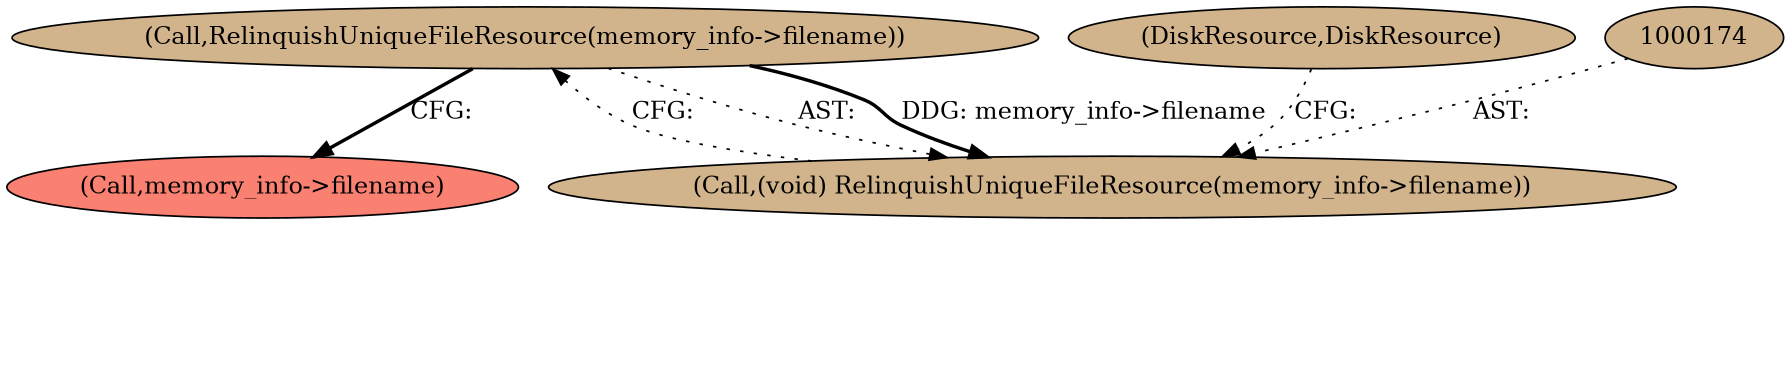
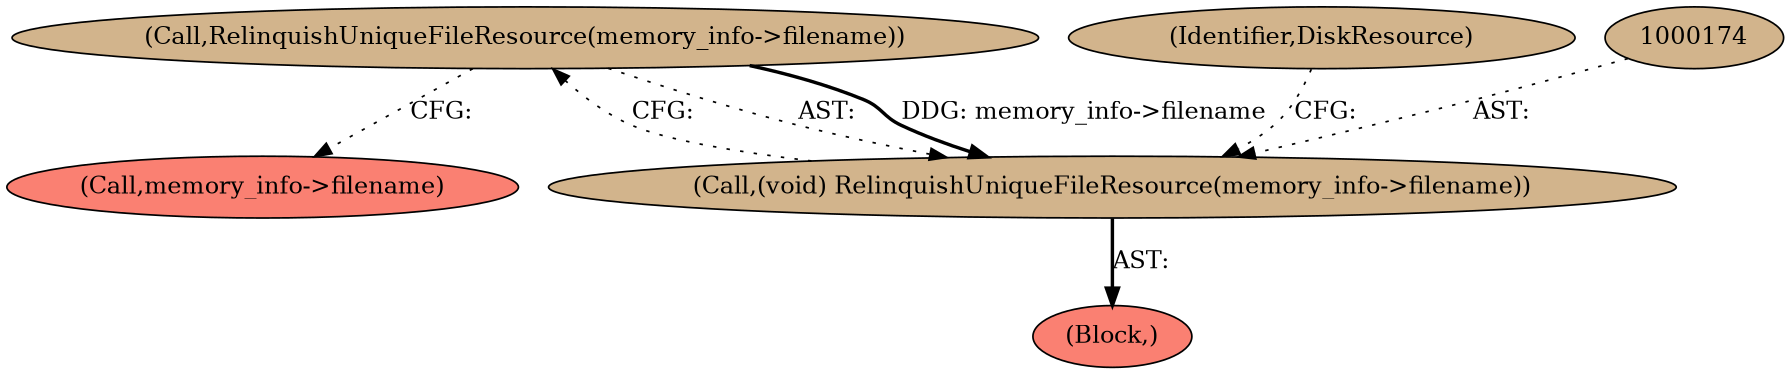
(1322, 38) -> (1322, 38)
(401, 109) -> (401, 109)
none -> (1112, 336)
